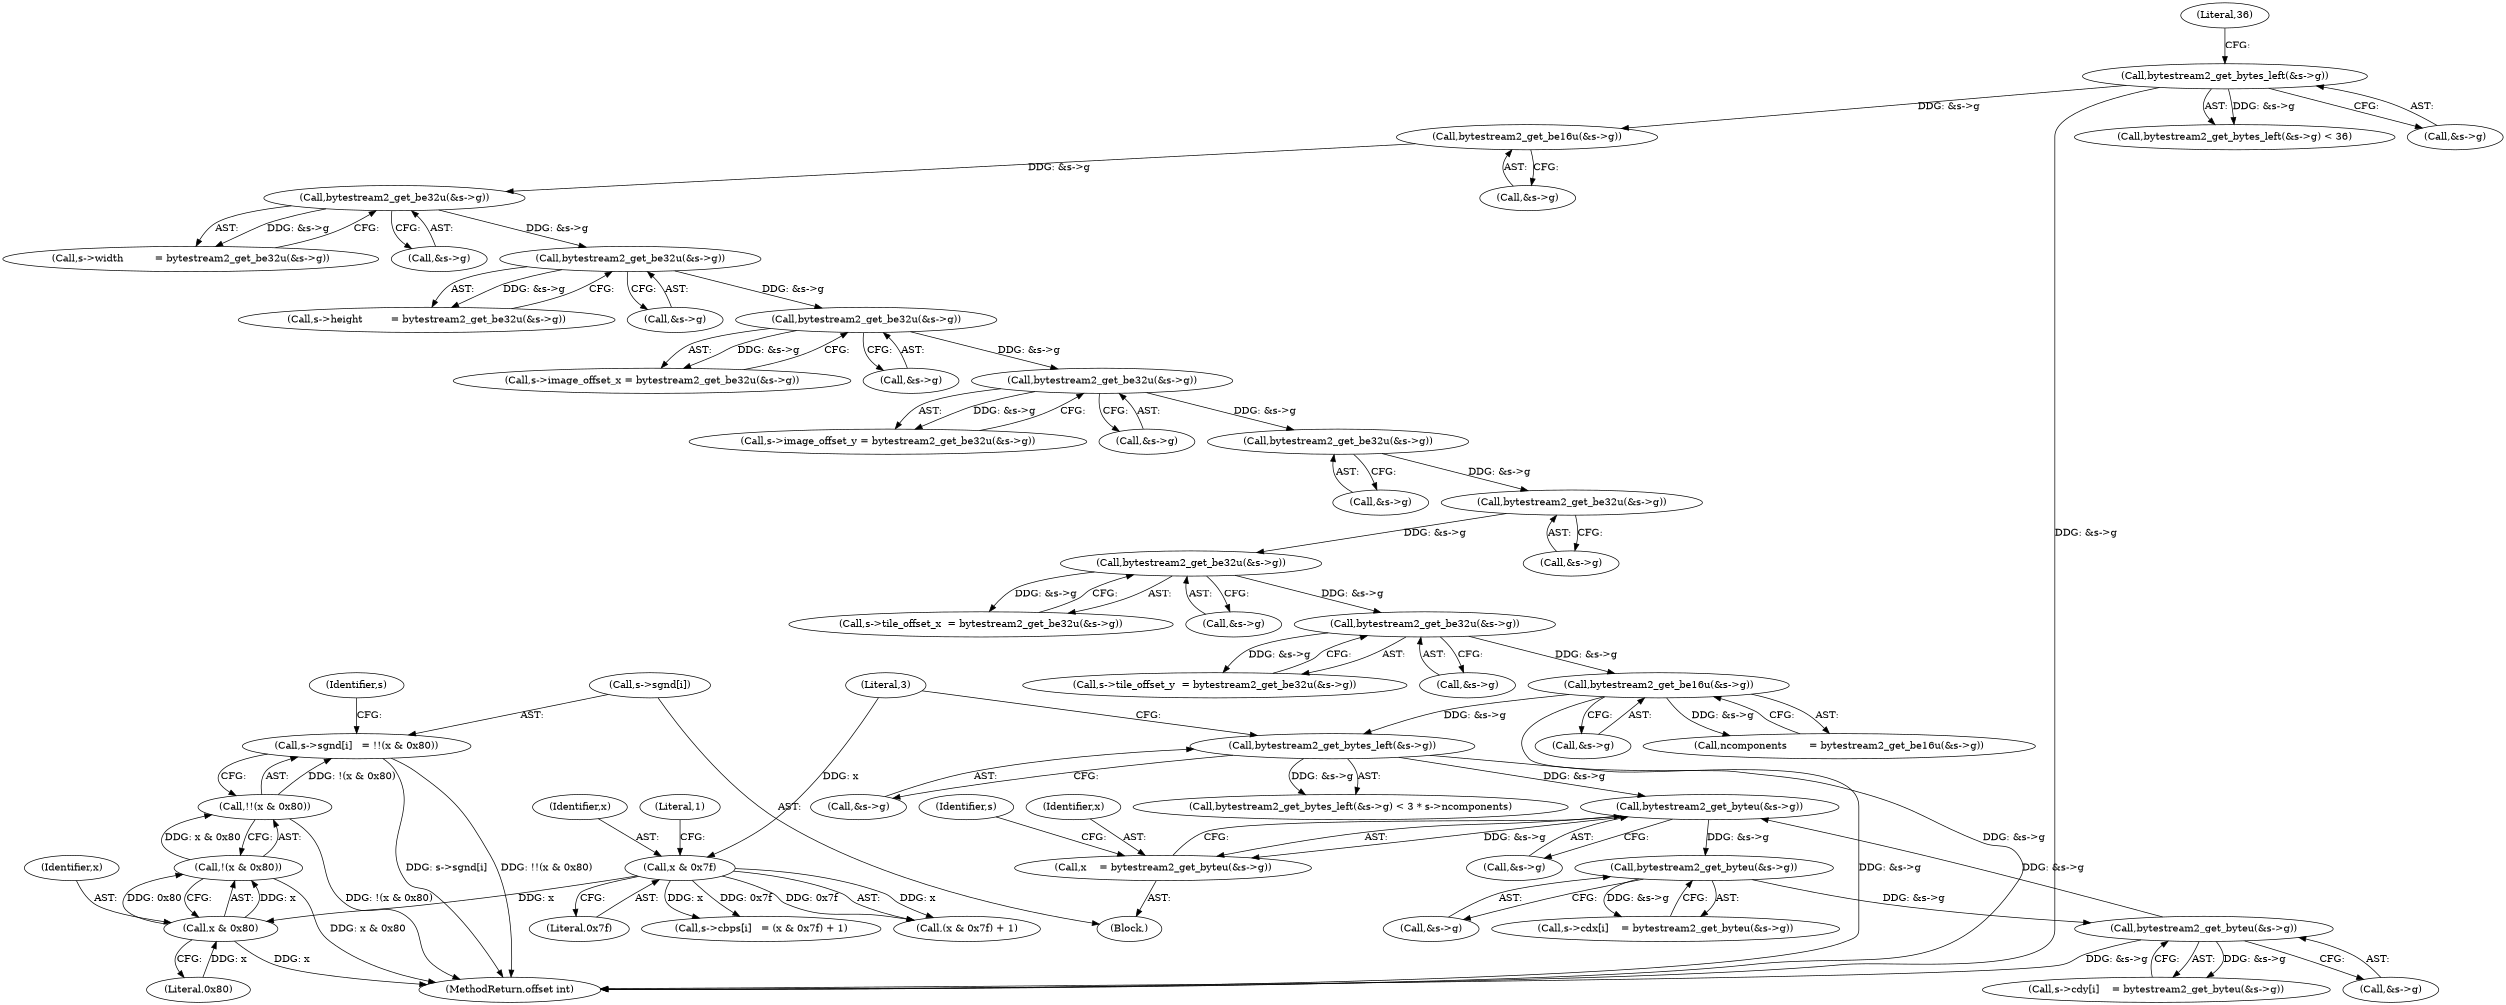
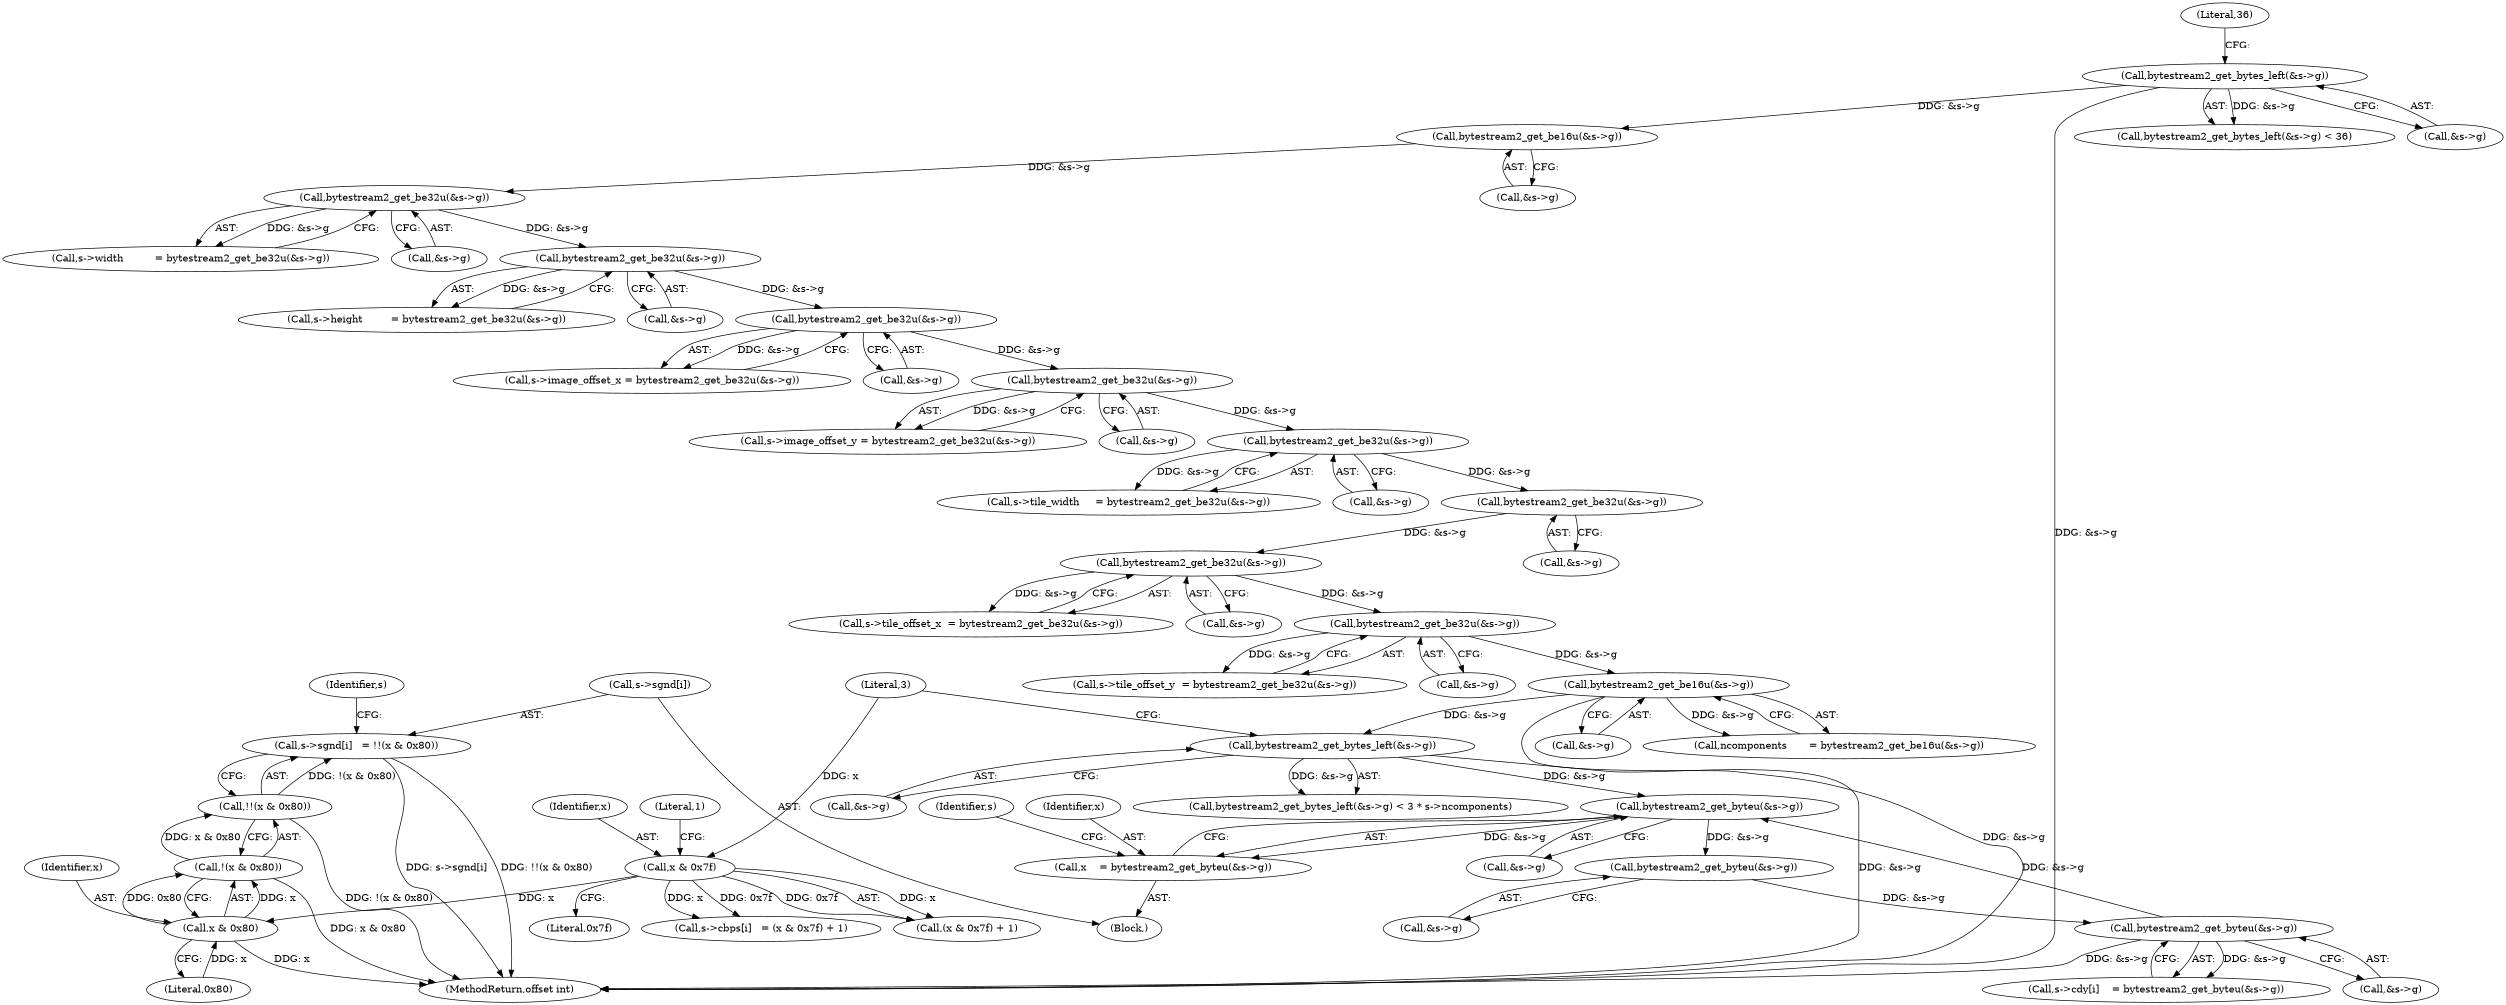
none -> (1129, 503)
(624, 900) -> none
(1666, 929) -> none
